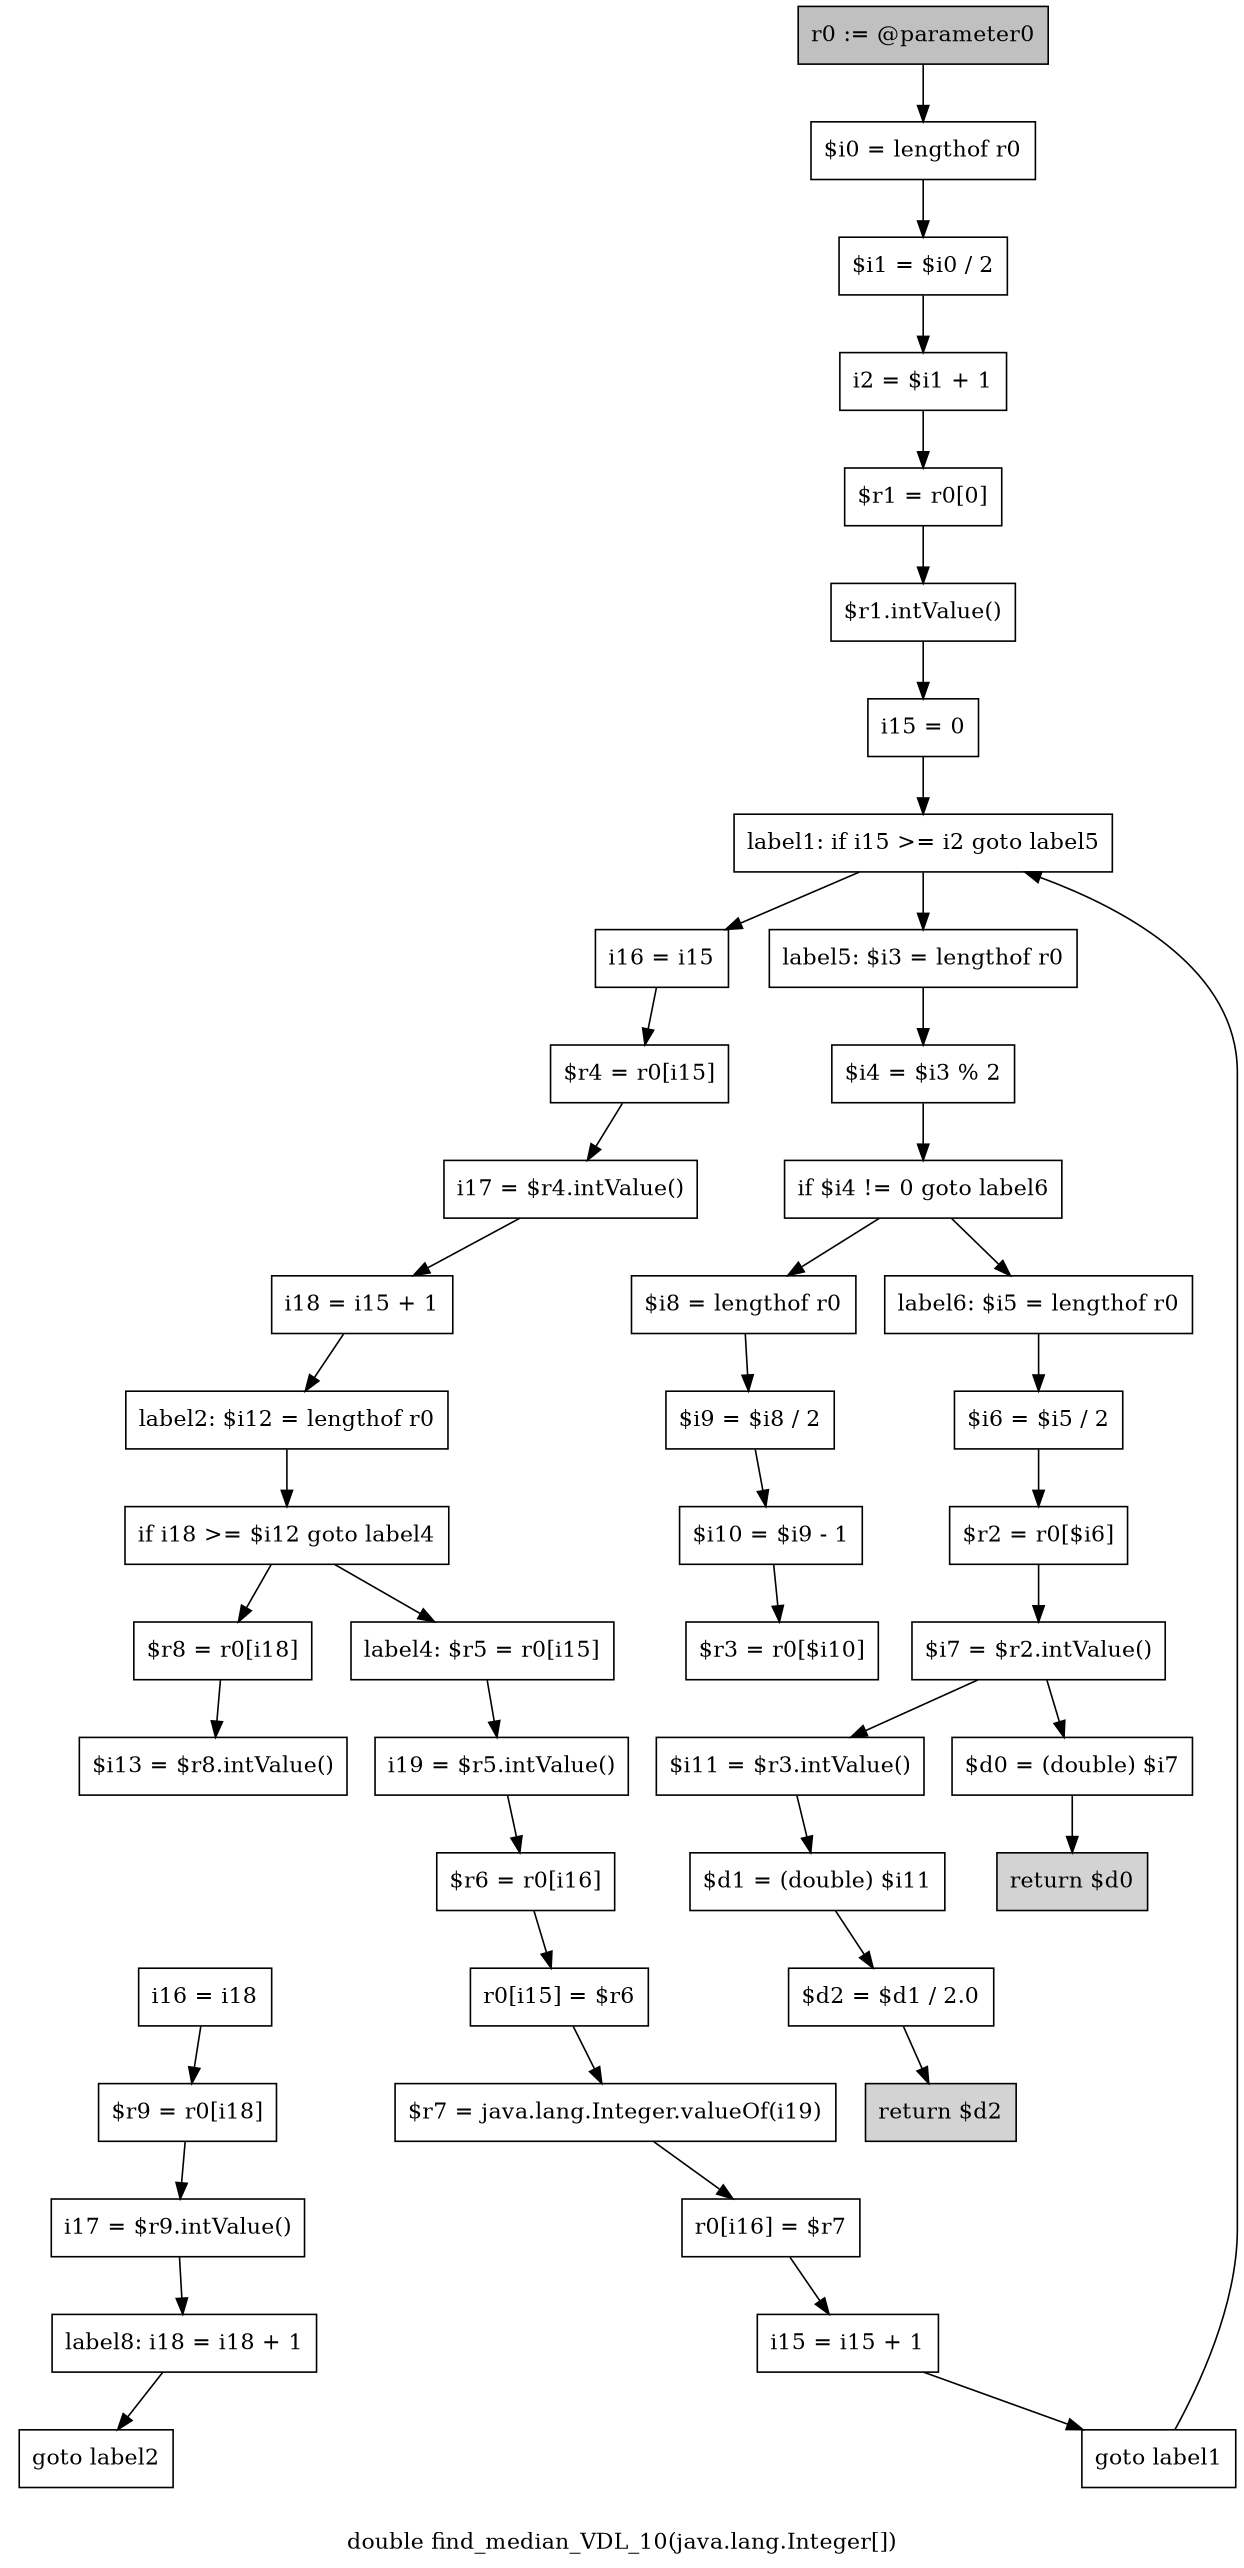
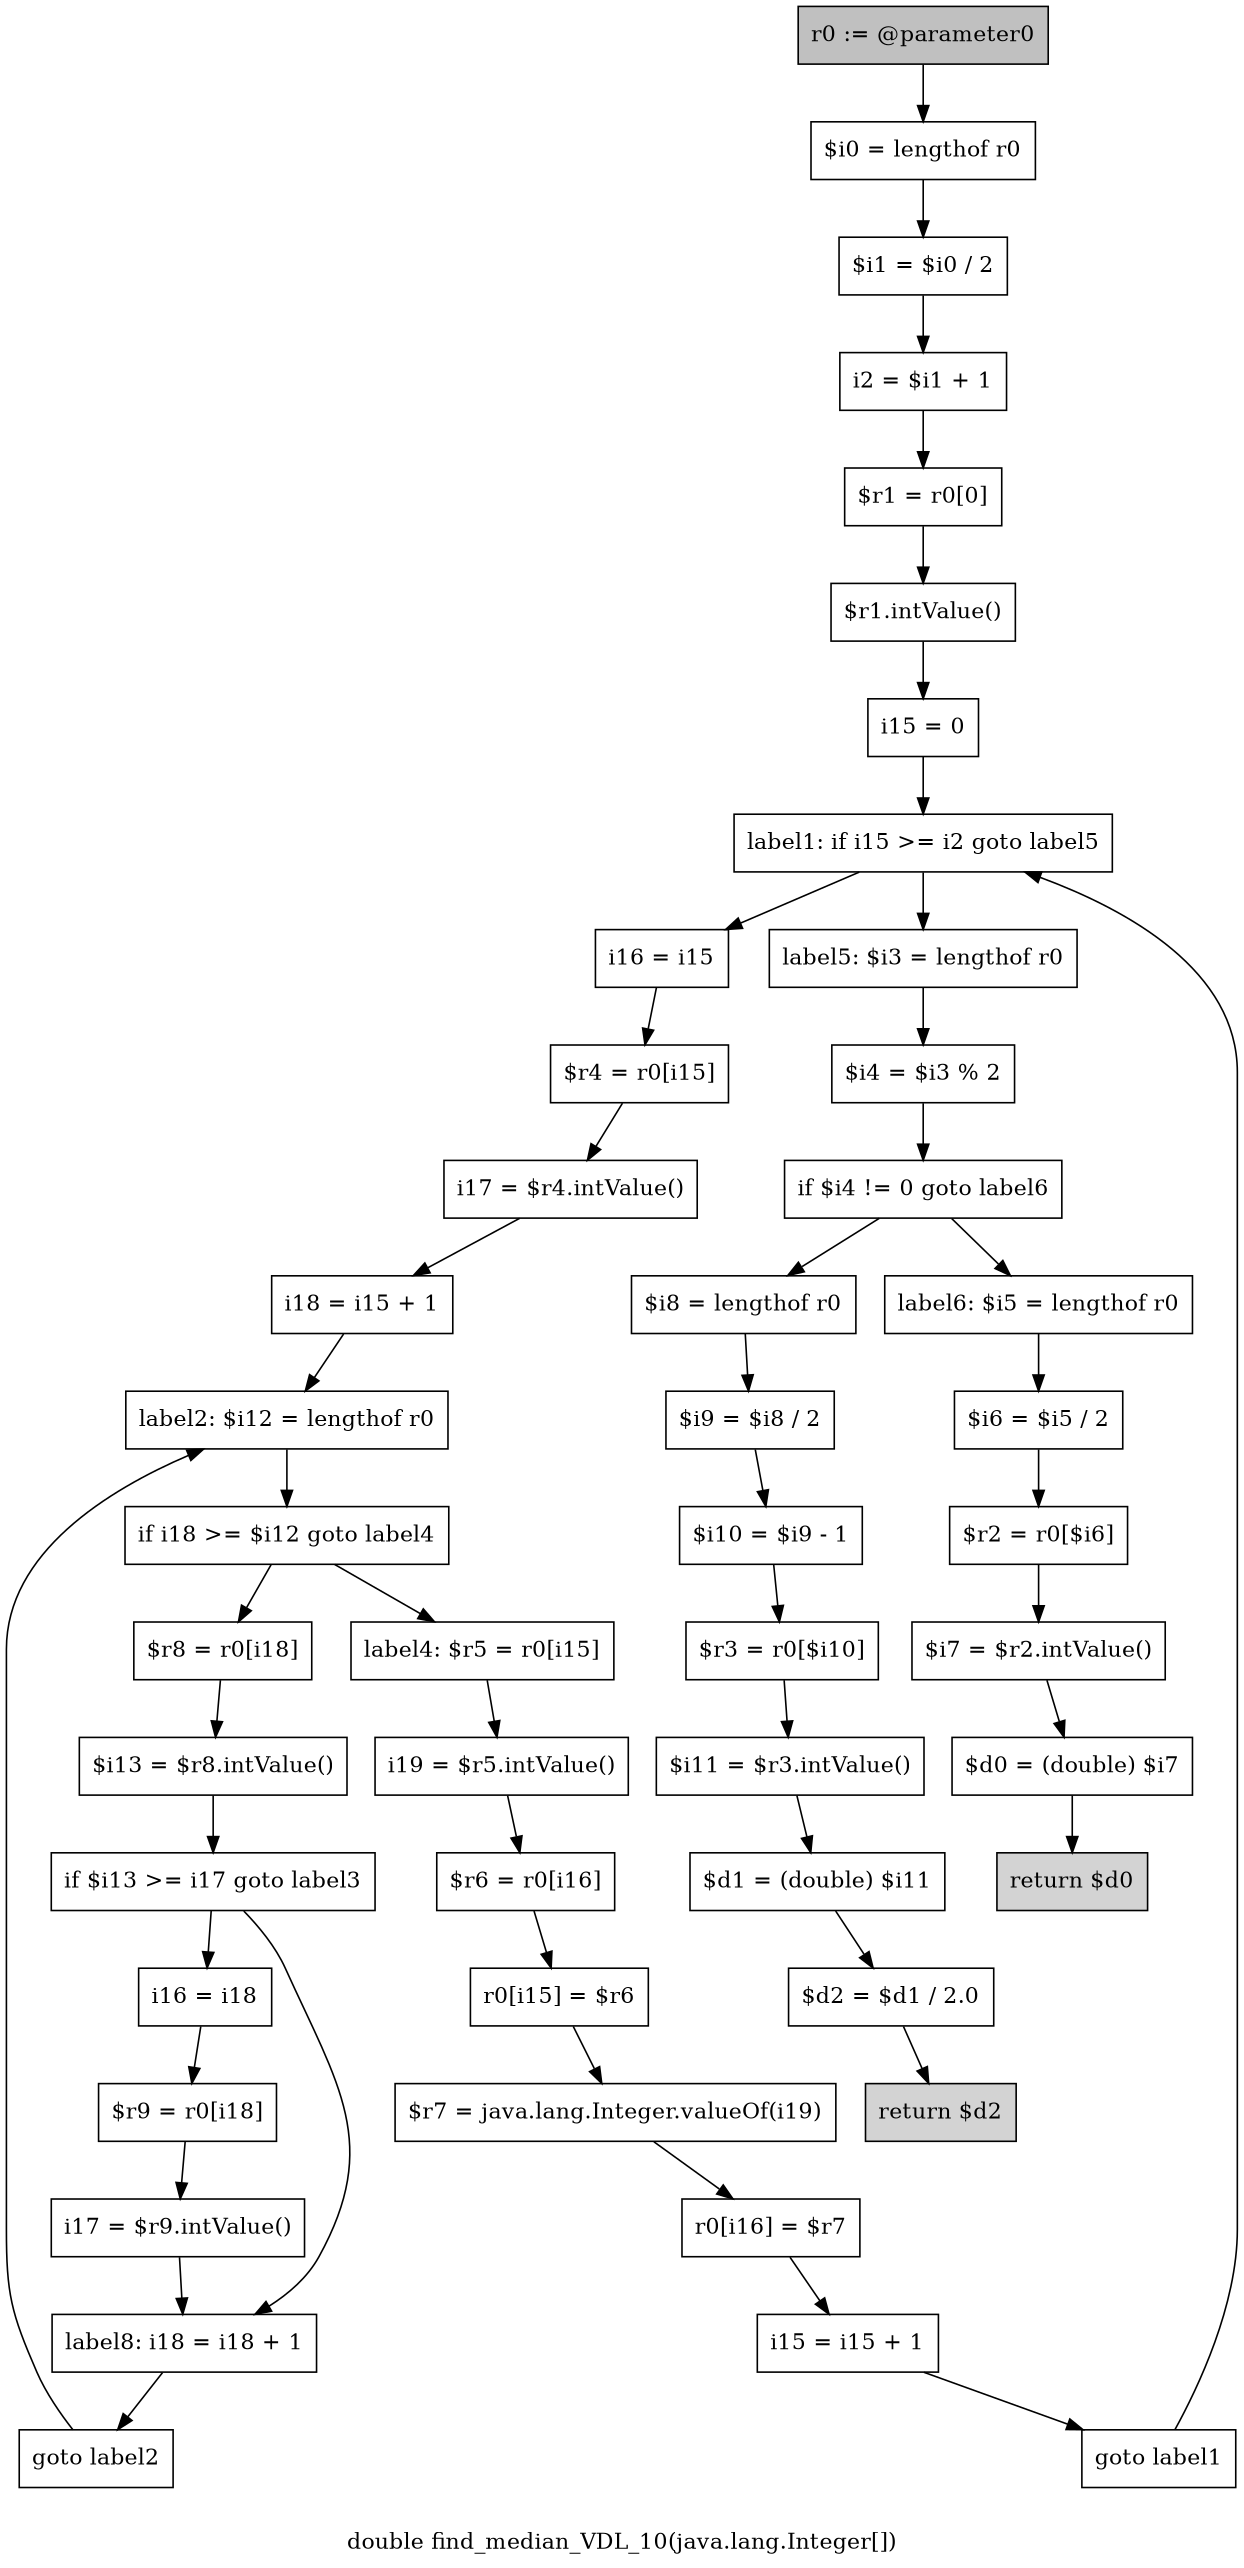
(922, 1705) -> (786, 1701)
none -> (213, 1882)
none -> (6, 1906)
